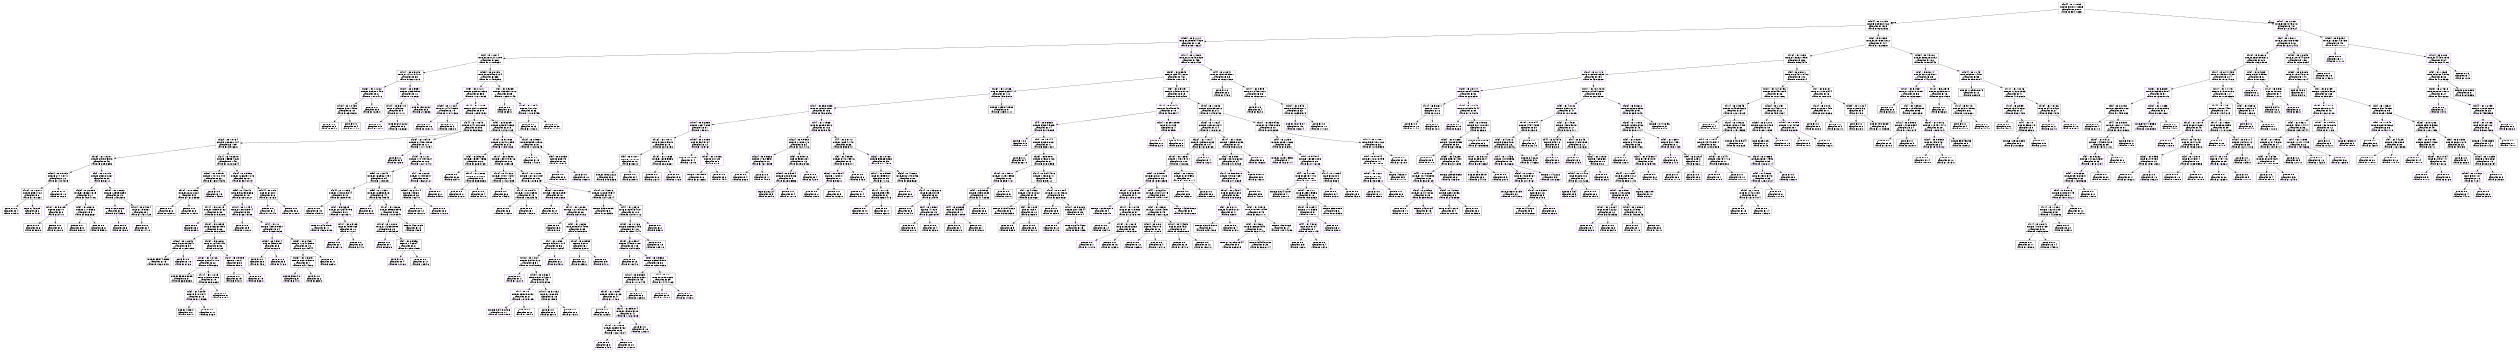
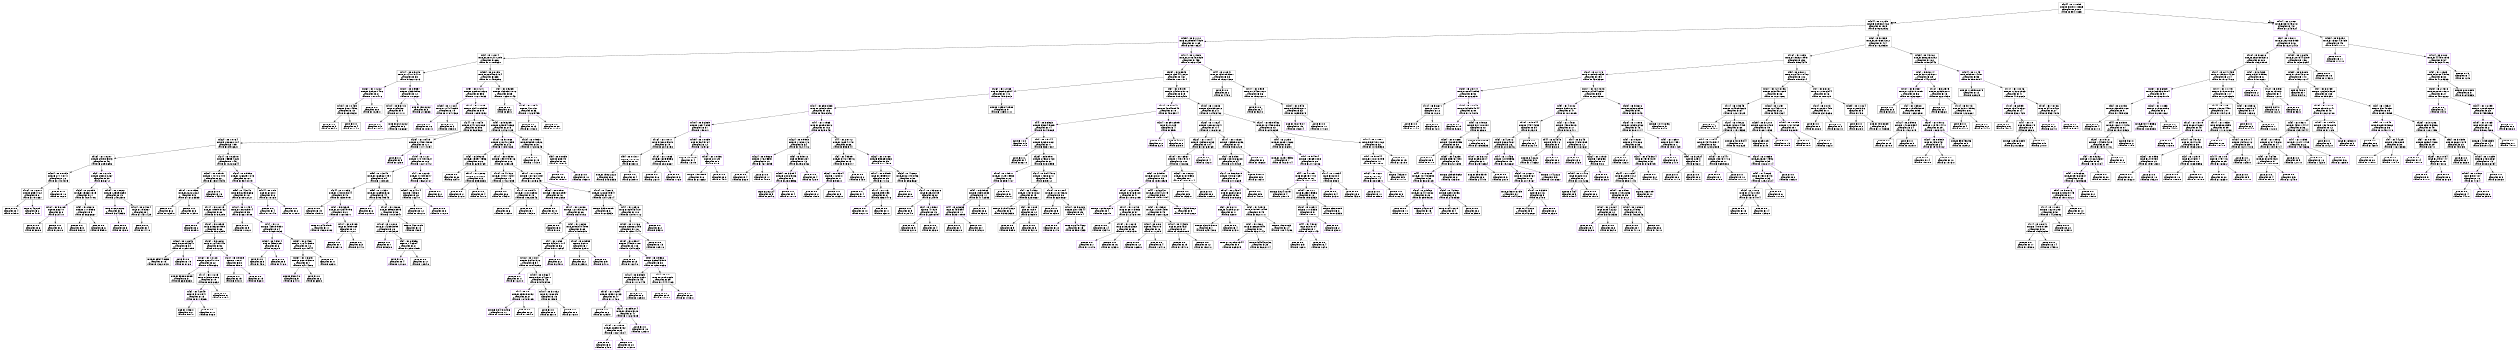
(1517, 152) -> (1504, 151)
